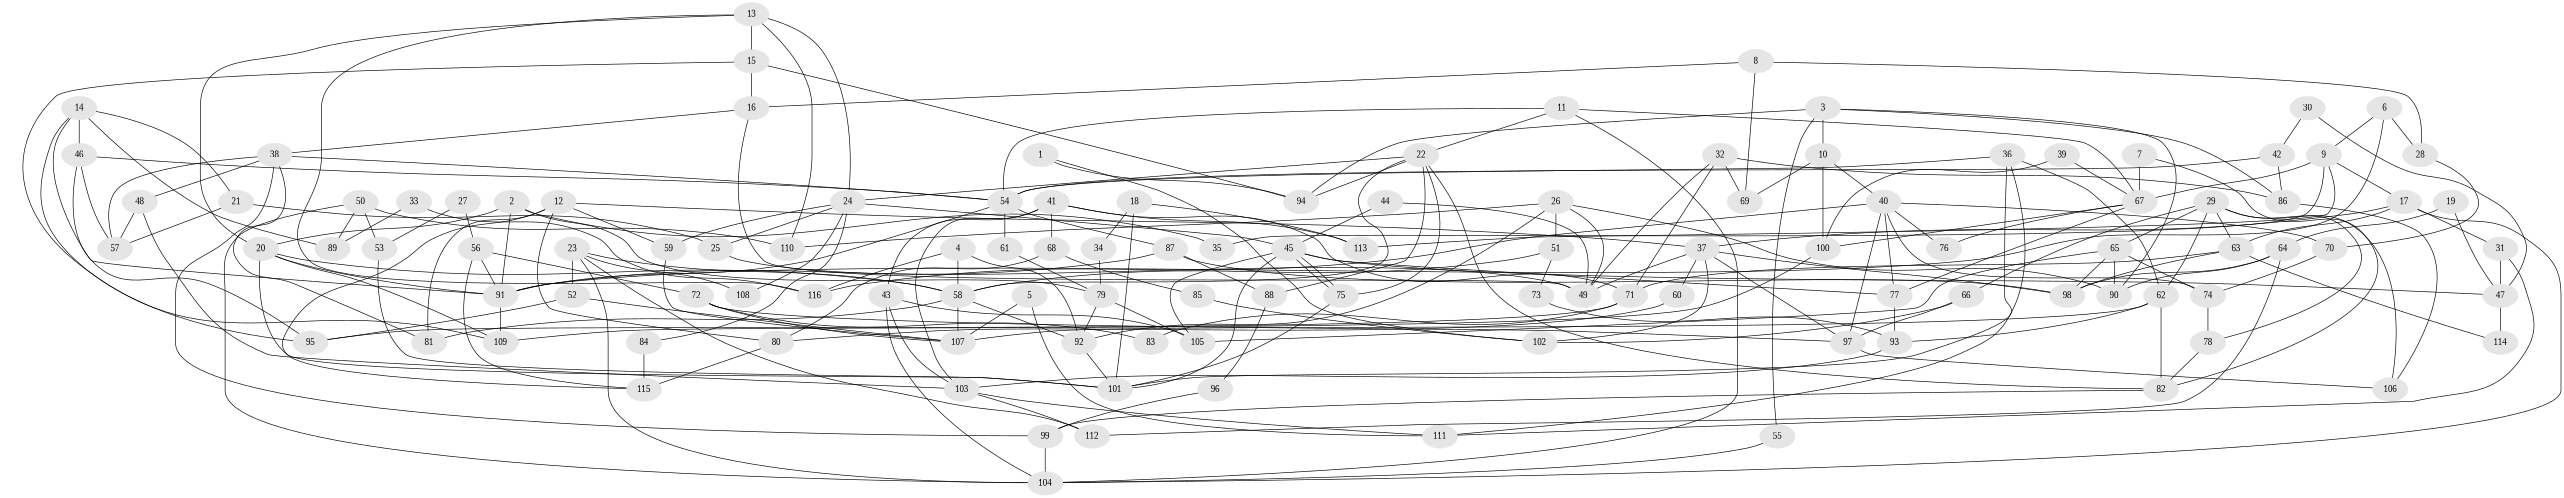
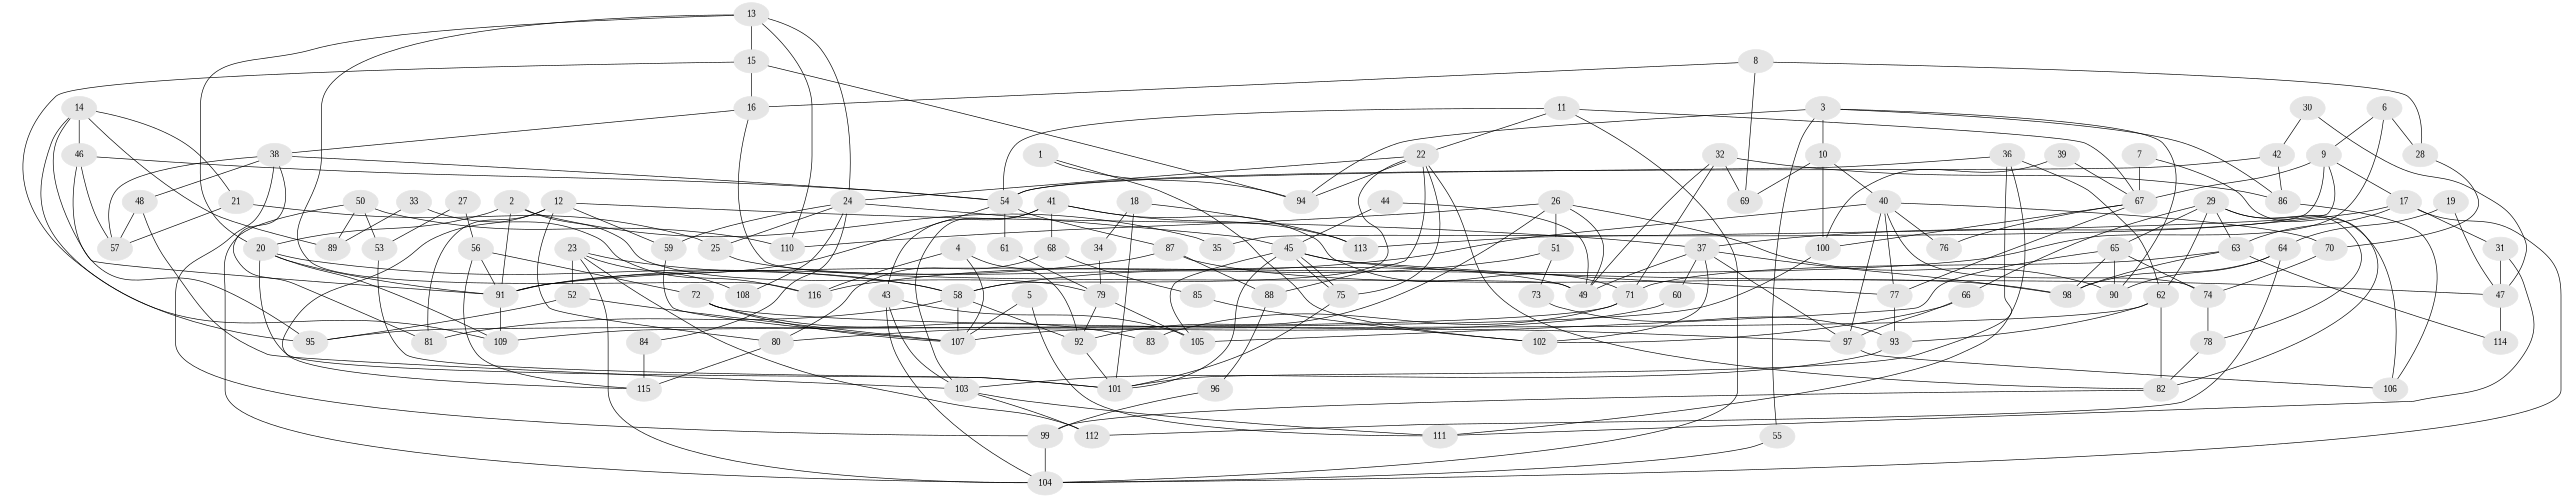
(958, 272) -> (984, 296)
